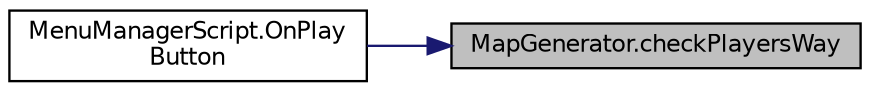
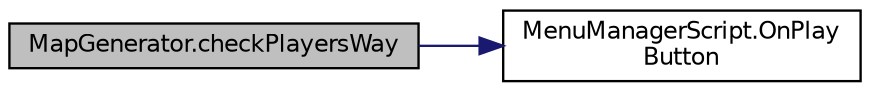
(397, 46) -> (449, 46)
